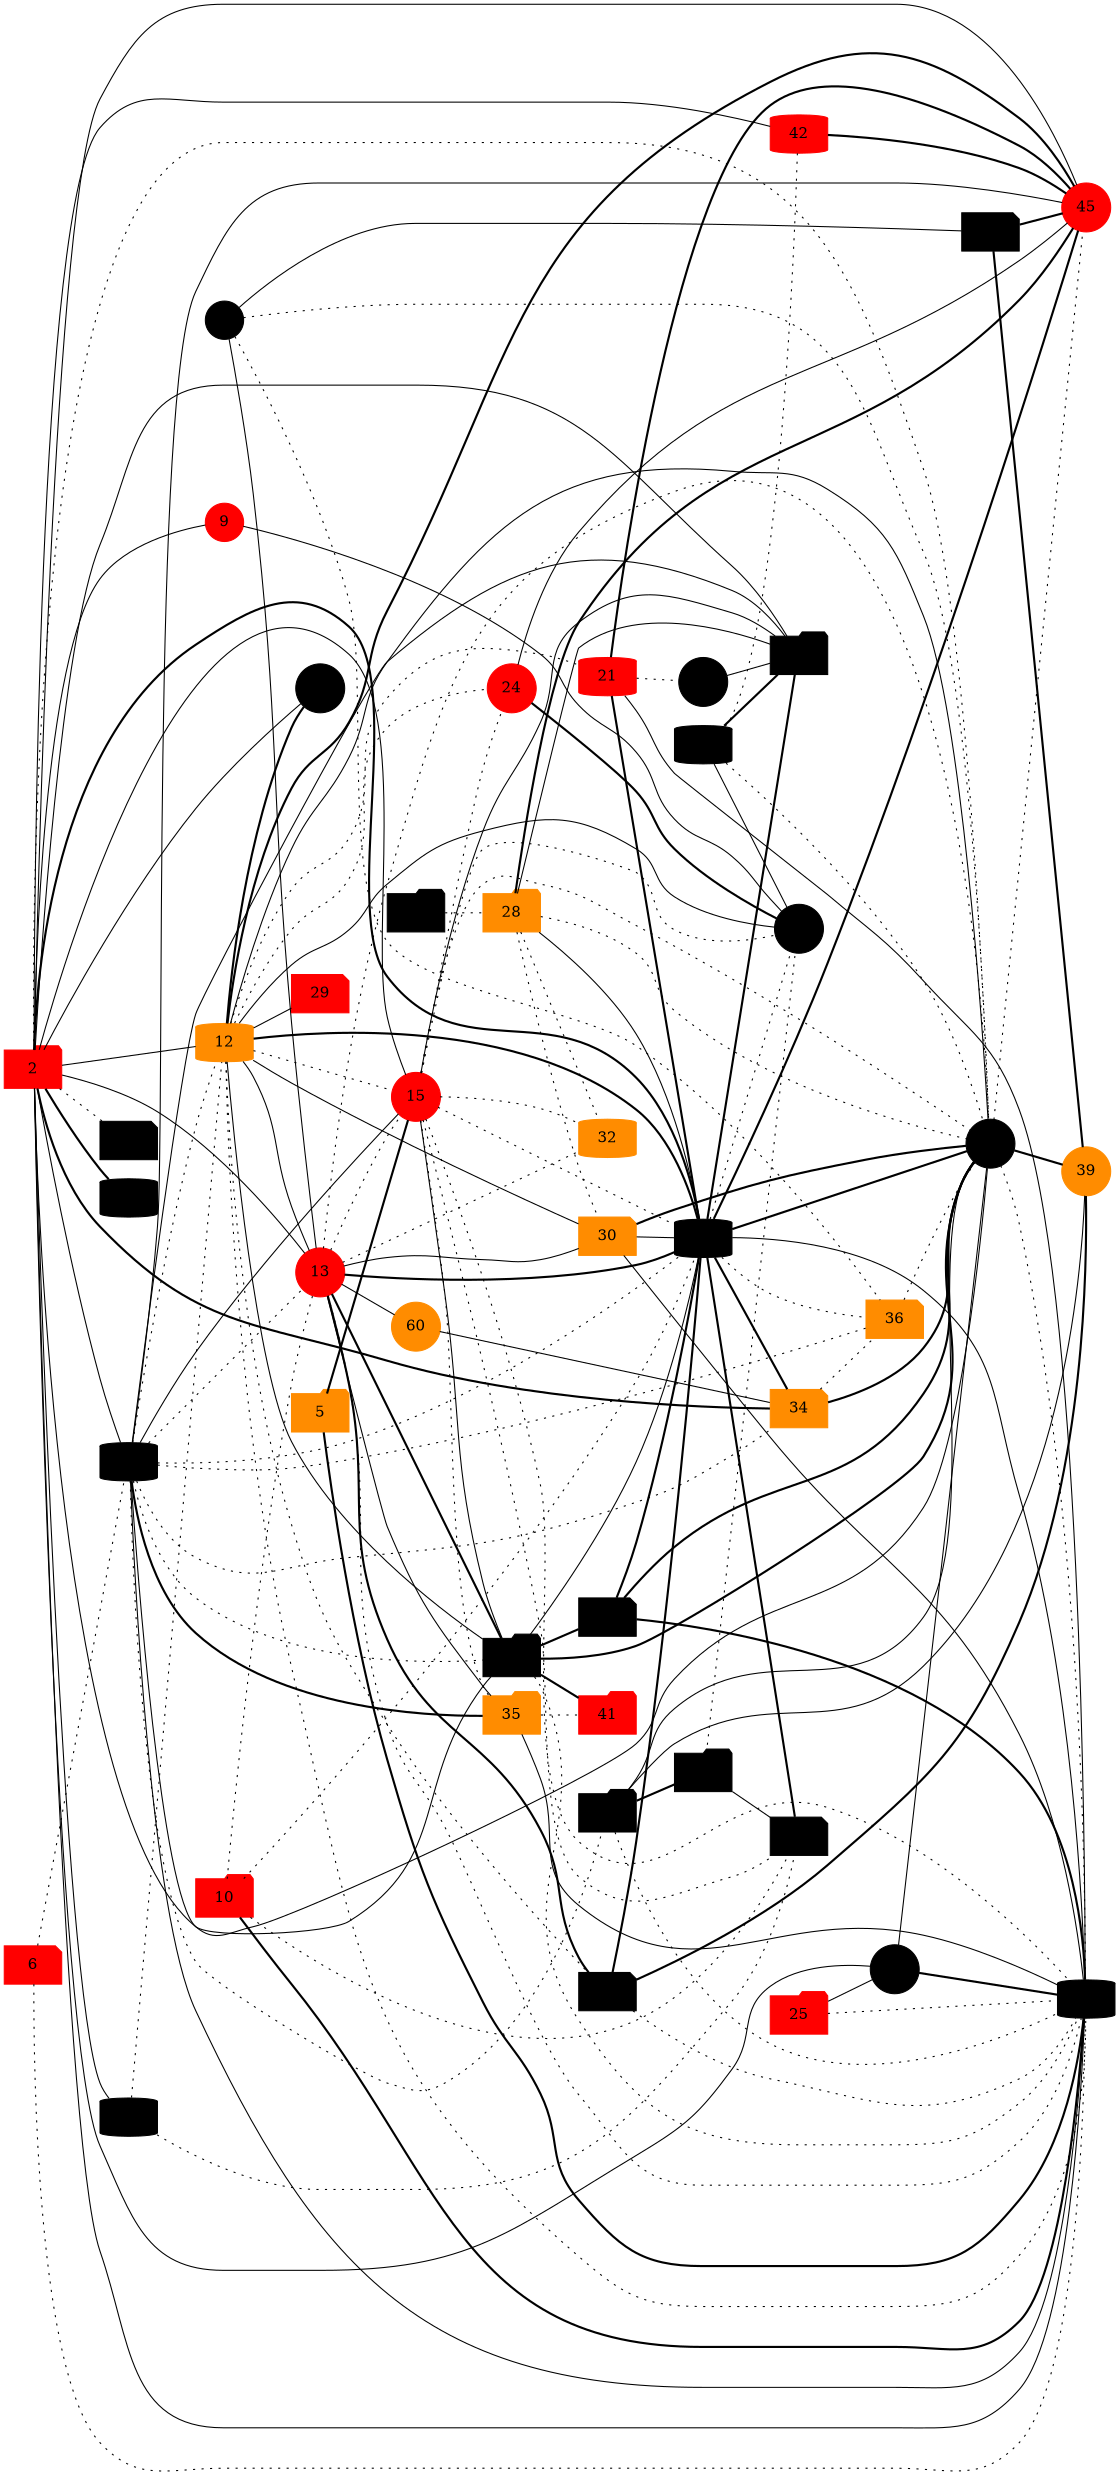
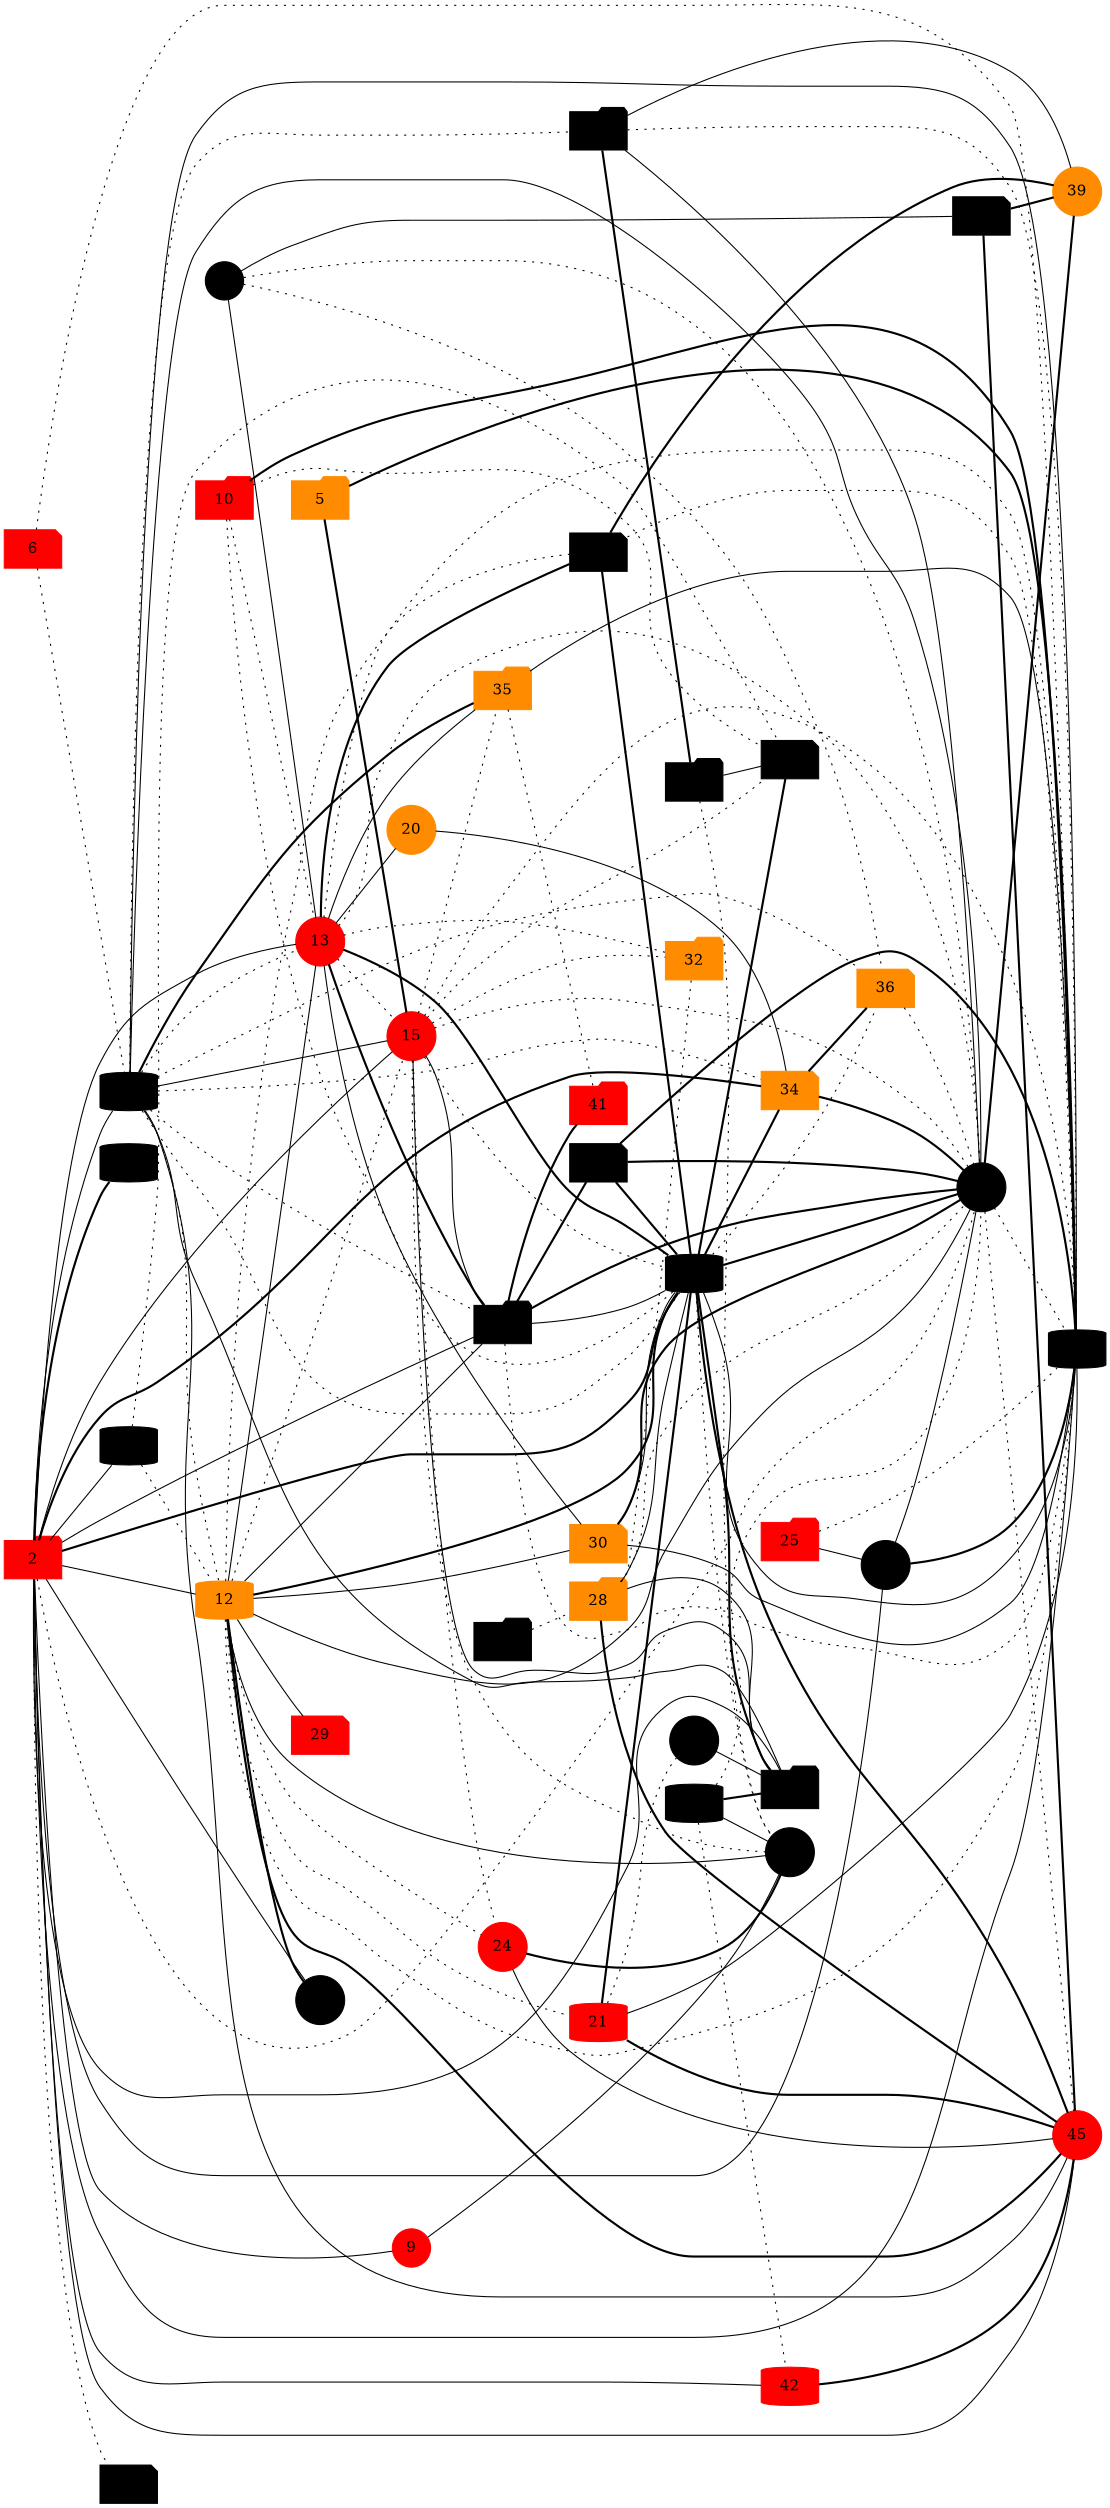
(552, 1076) -> none
(607, 1138) -> (694, 961)
(416, 1327) -> (411, 830)
(847, 1364) -> (838, 1040)
